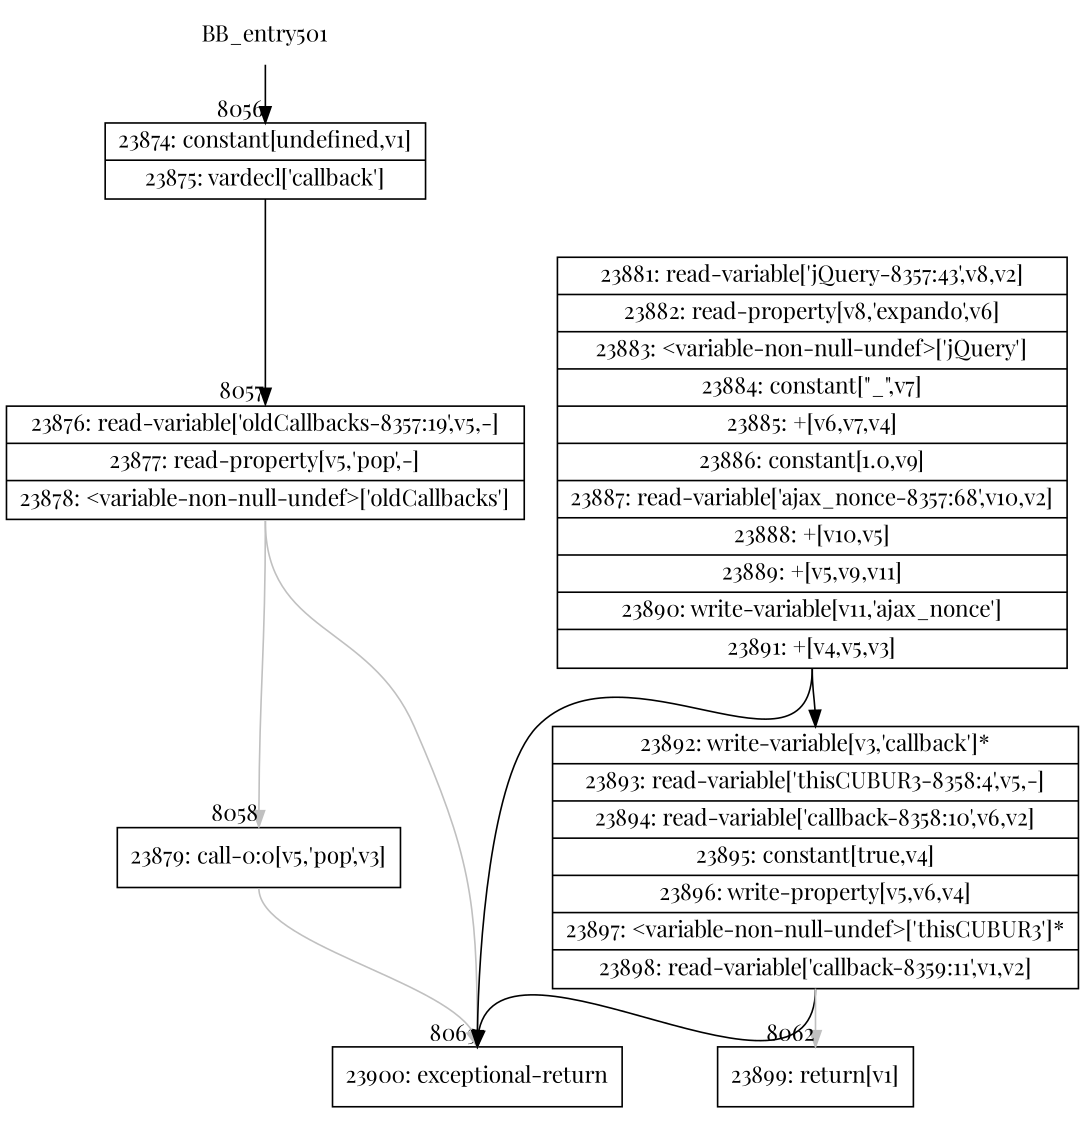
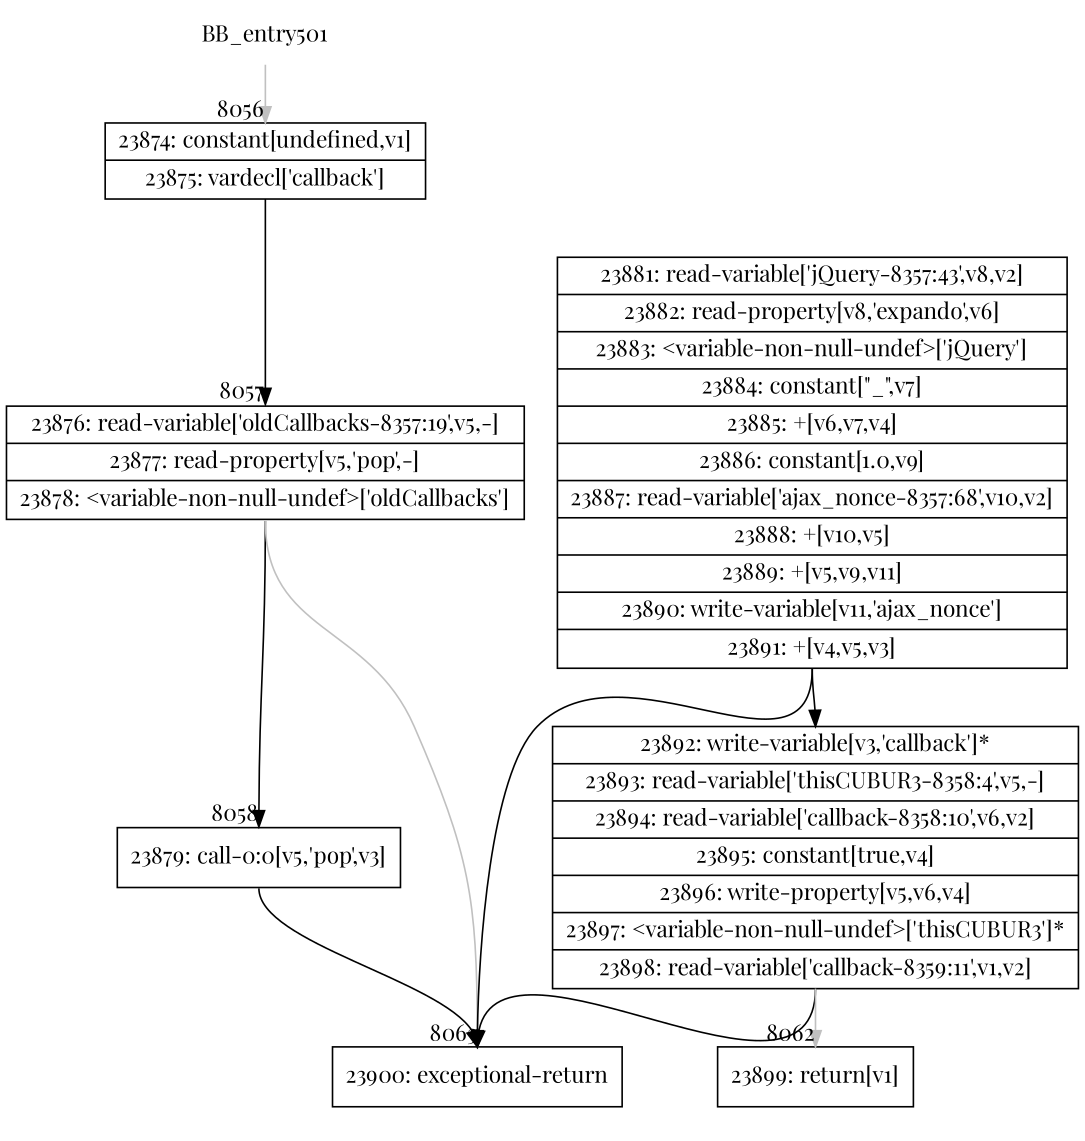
(265, 86) -> (265, 86)
(262, 666) -> (262, 666)
(361, 964) -> (361, 964)
